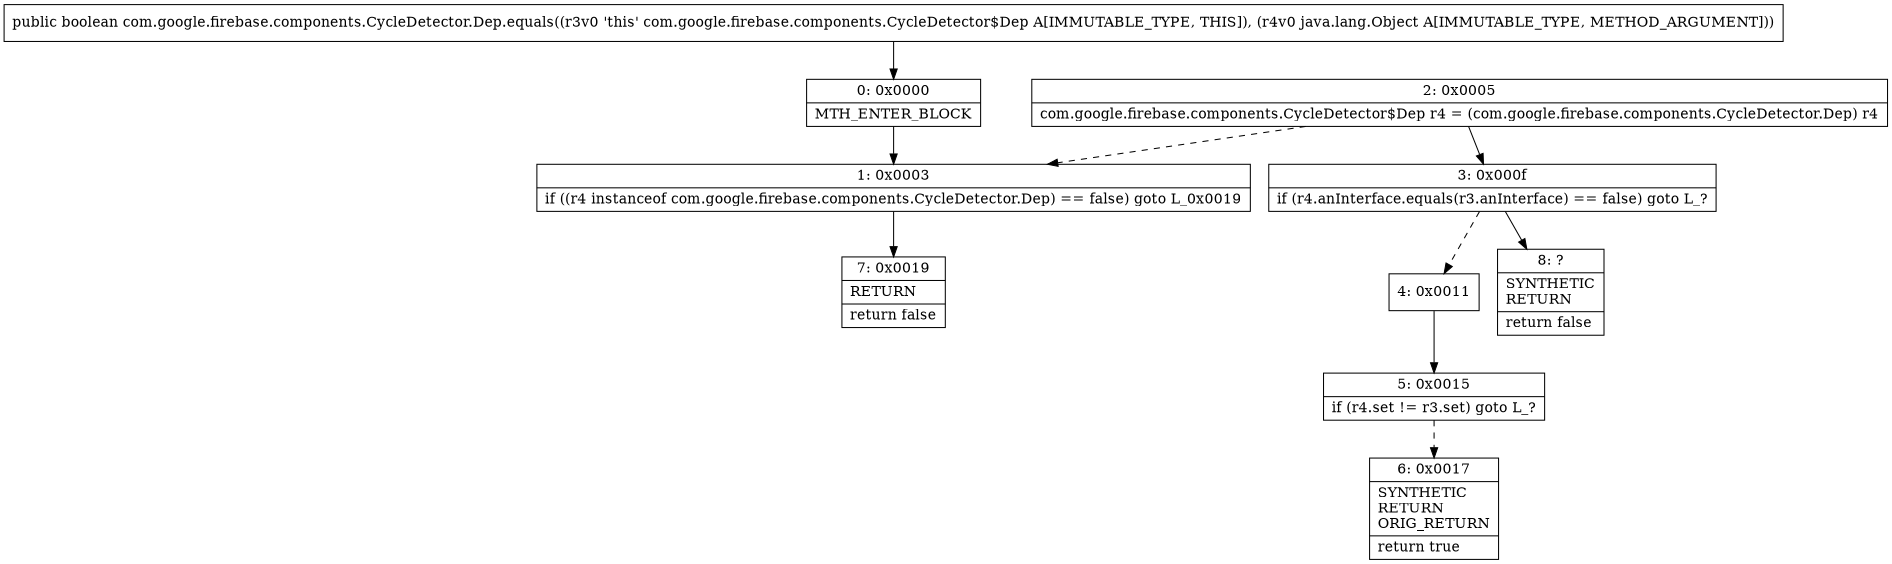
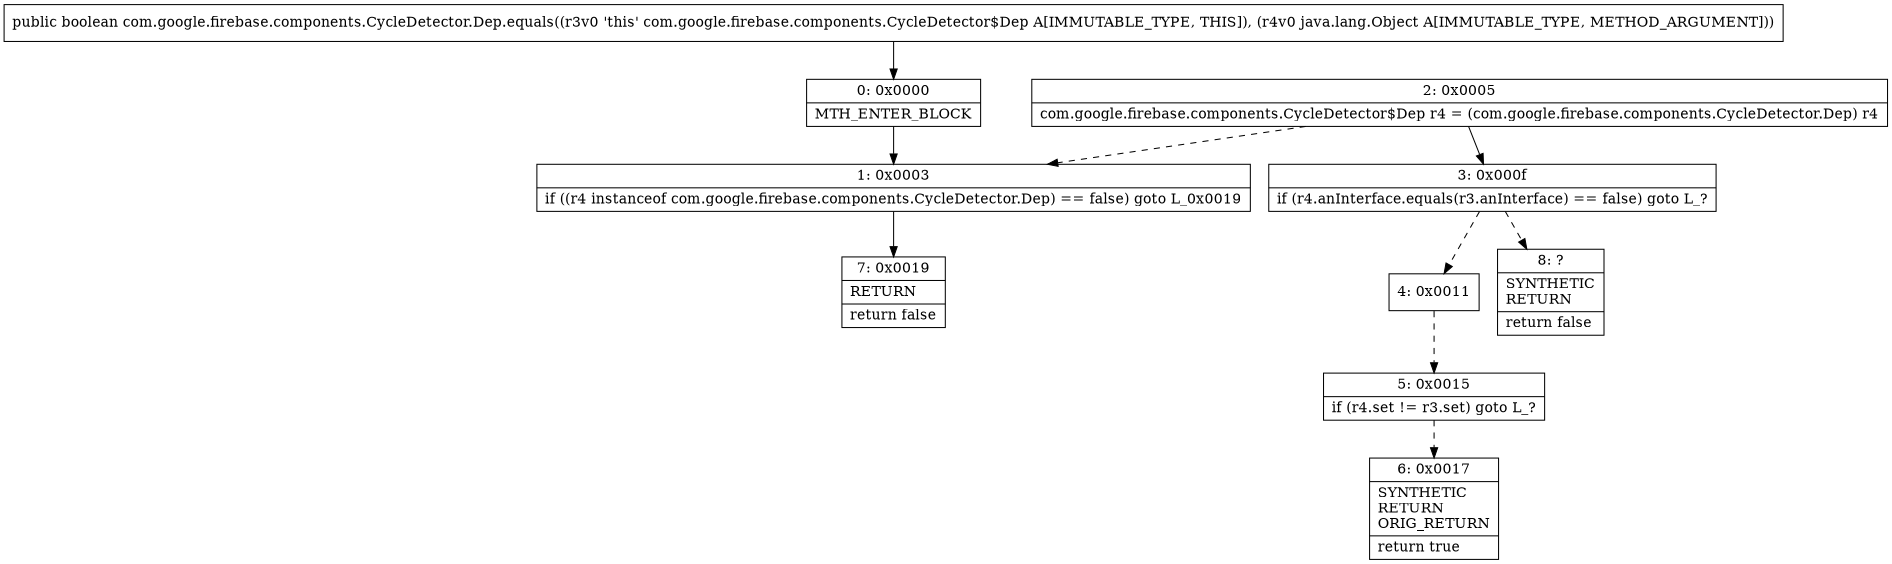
(1513, 226) -> (1513, 226)
(1434, 337) -> (1434, 337)
